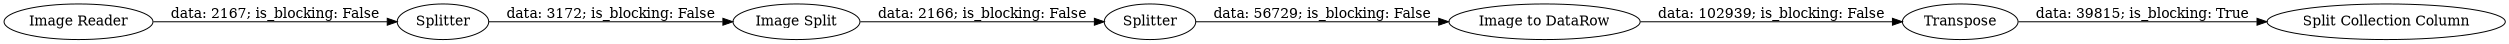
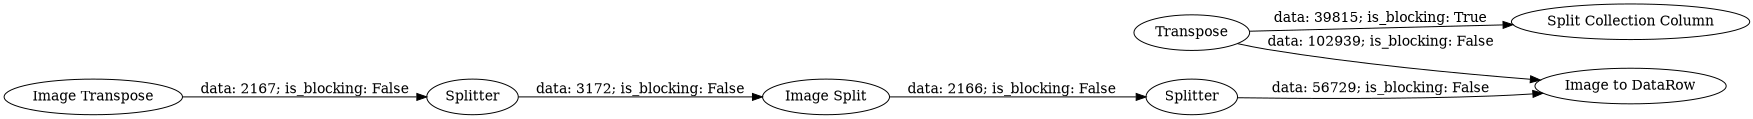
(79, 22) -> (93, 97)
(1766, 22) -> (1383, 65)
